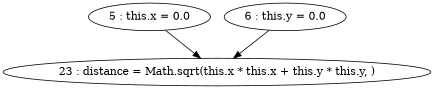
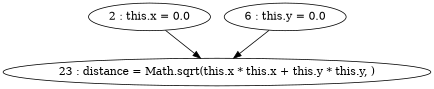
(150, 17) -> (150, 17)
